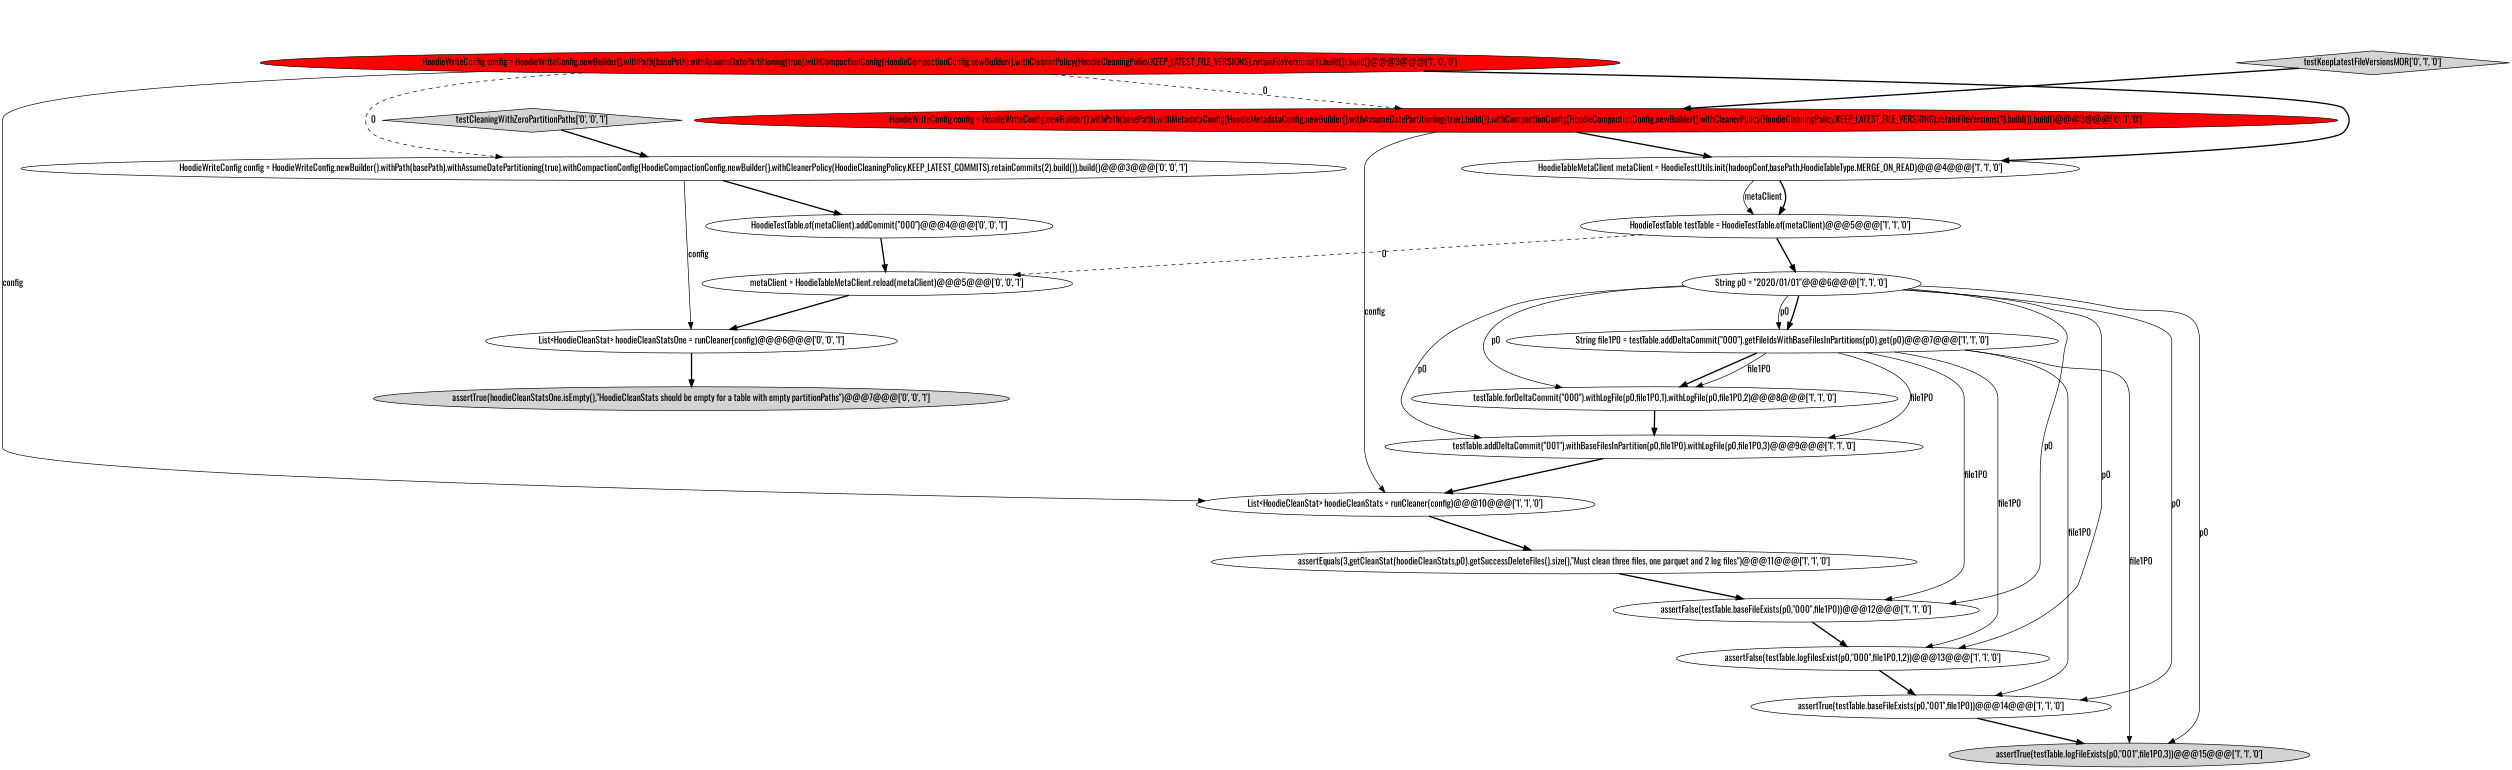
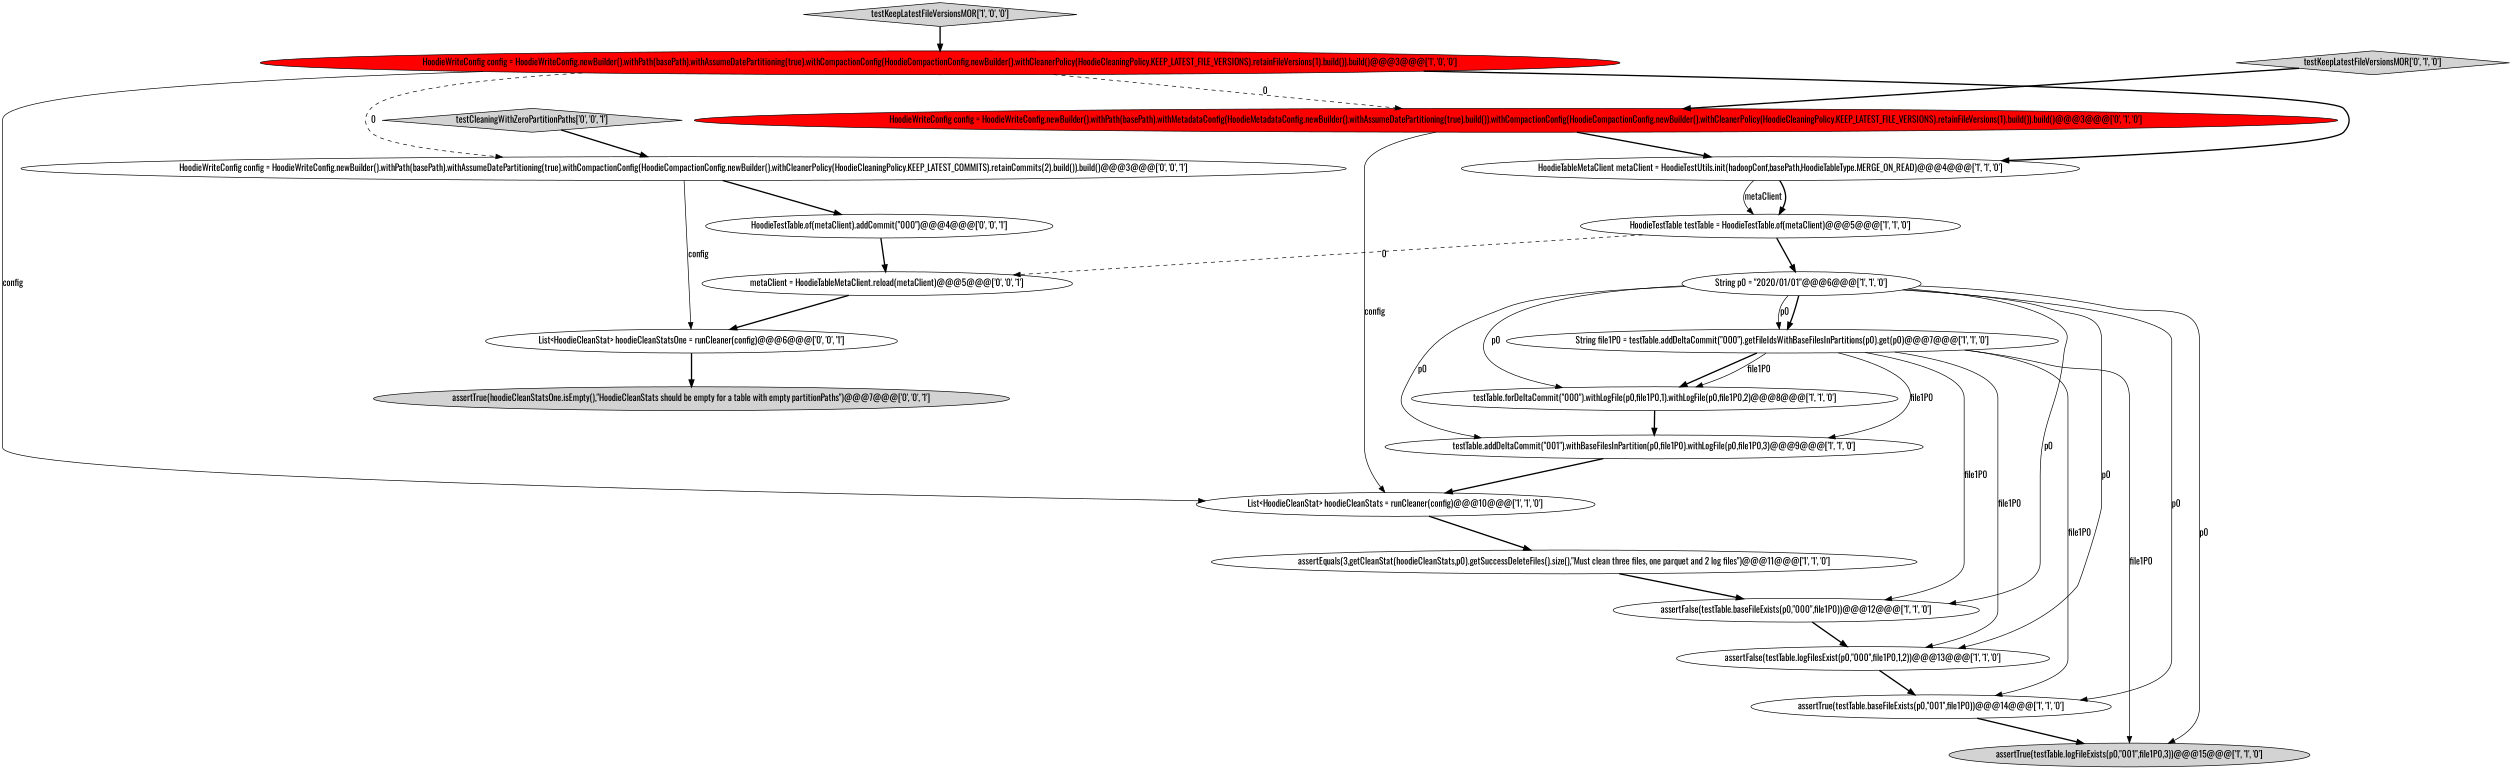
none -> (940, 15)
